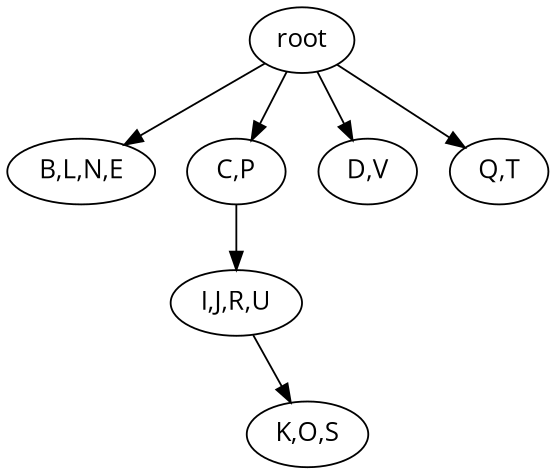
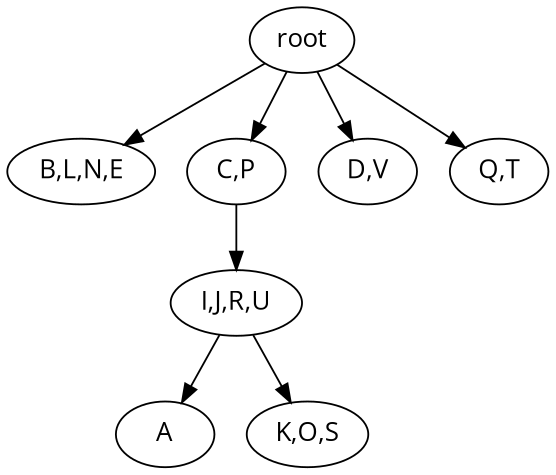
none -> (165, 434)
